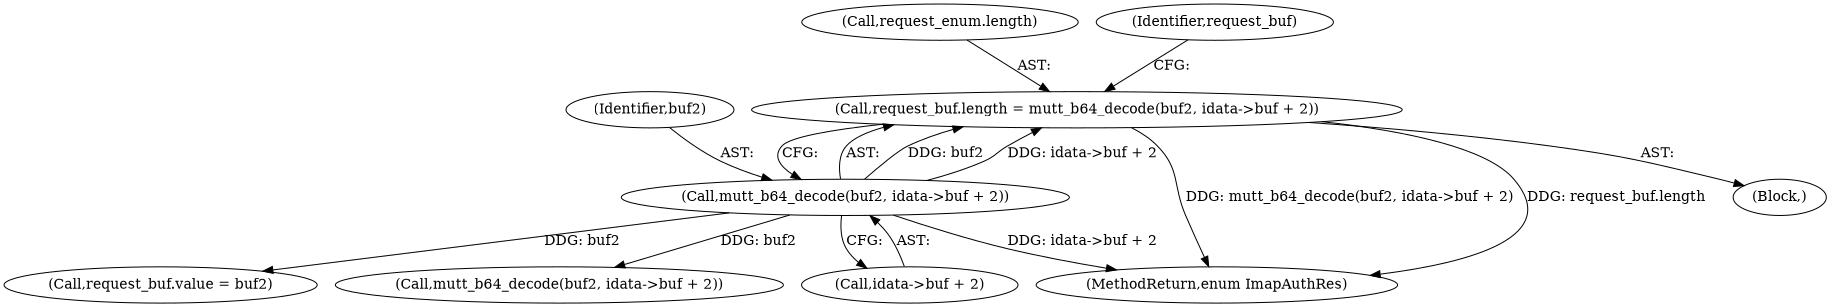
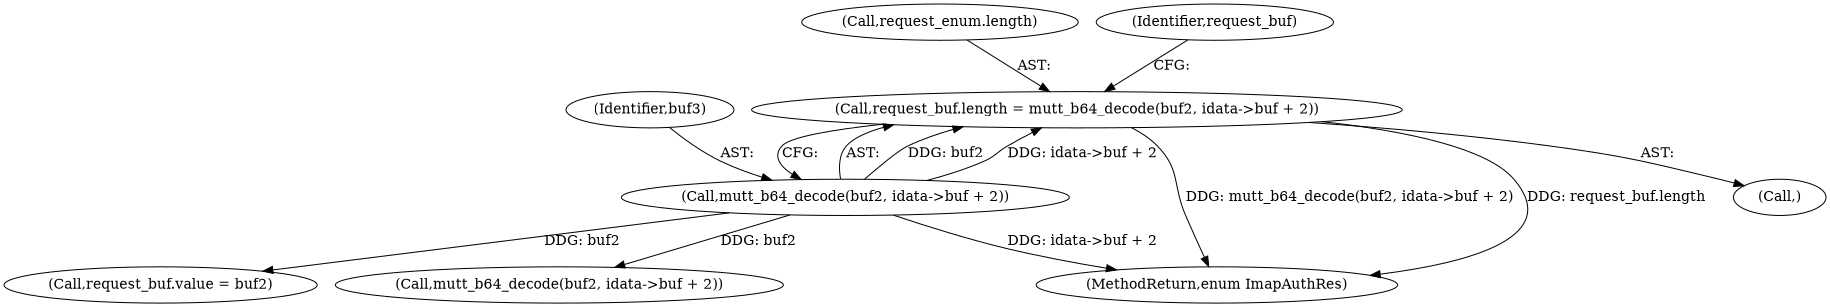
(650, 110) -> (650, 110)
(1780, 197) -> (1780, 197)
(910, 285) -> none
